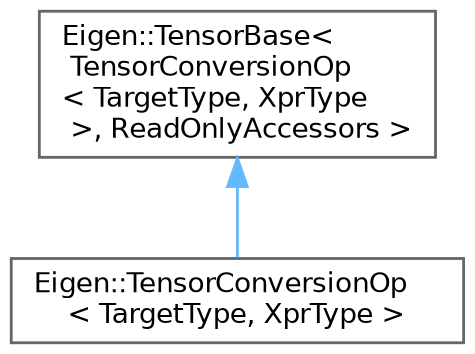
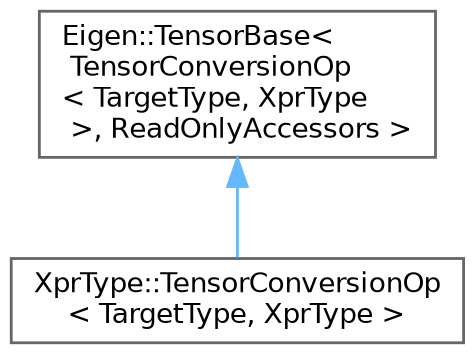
(237, 301) -> (237, 301)
